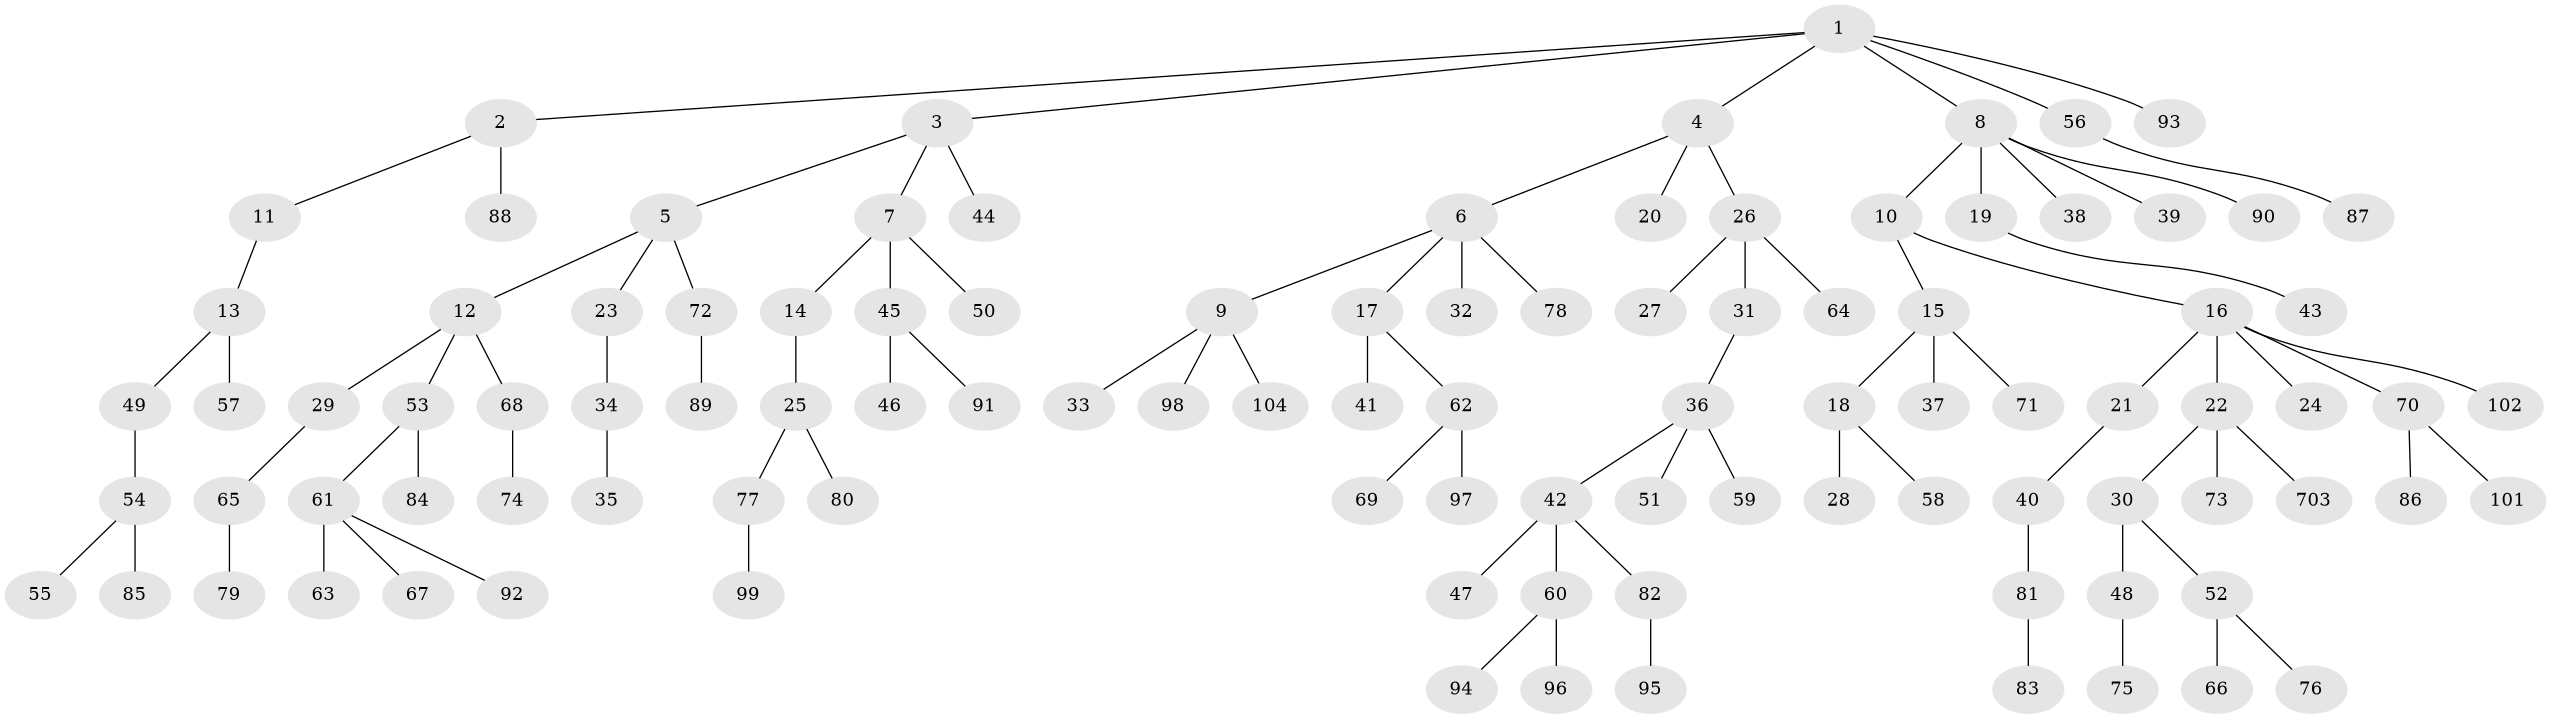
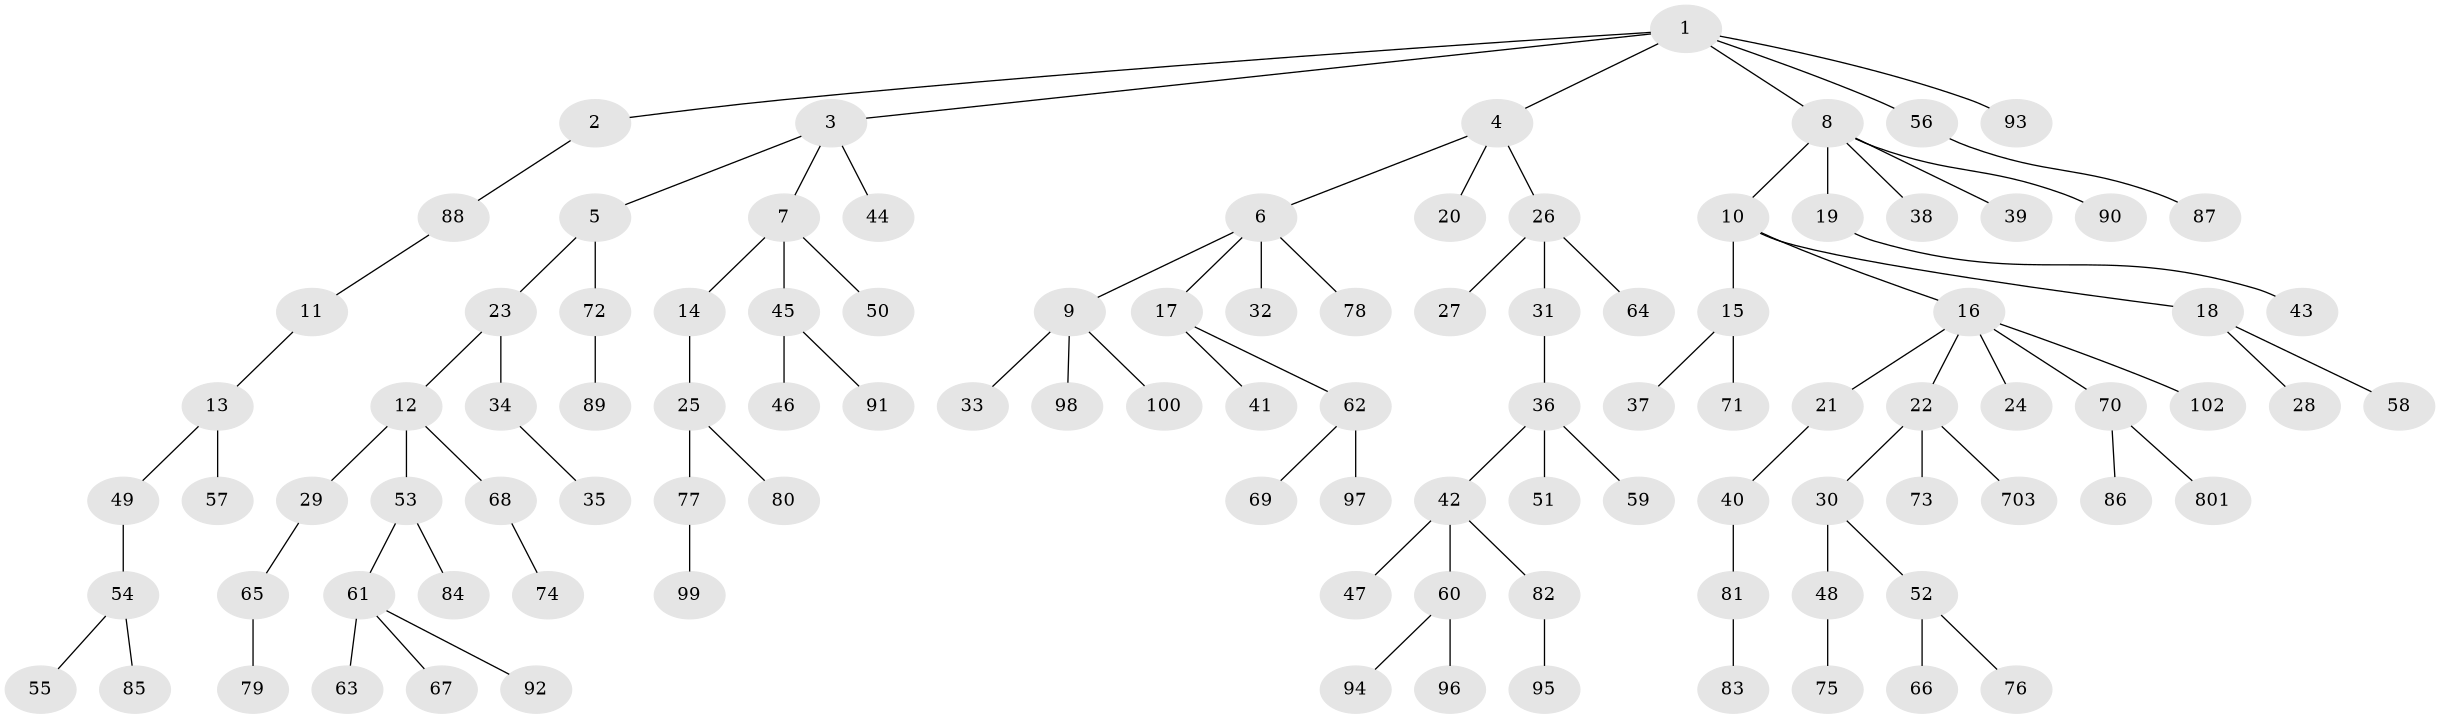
(383, 170) -> (383, 265)
(566, 265) -> (454, 359)
(1887, 359) -> (1965, 277)
(1270, 406) -> (1164, 406)
(2508, 501) -> (2213, 501)
